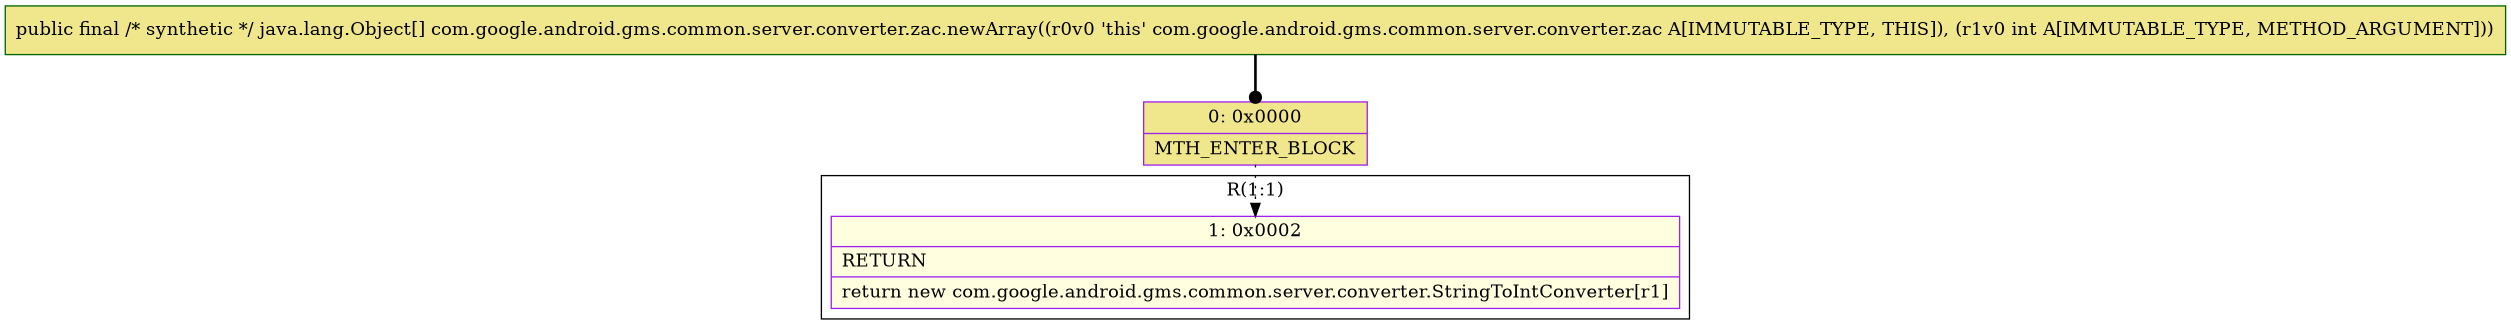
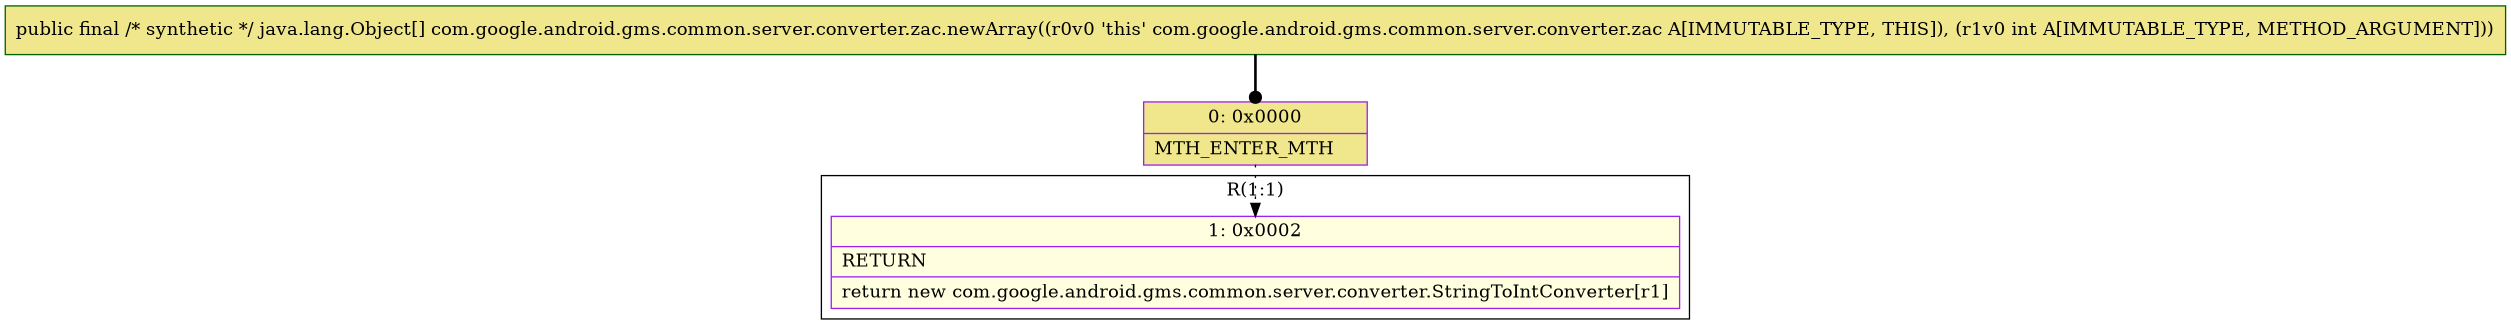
(1255, 149) -> (1244, 149)
